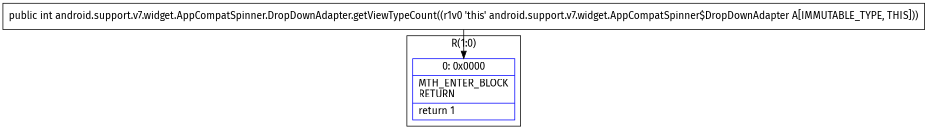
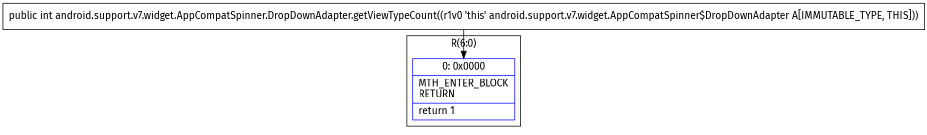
(464, 44) -> (464, 44)
